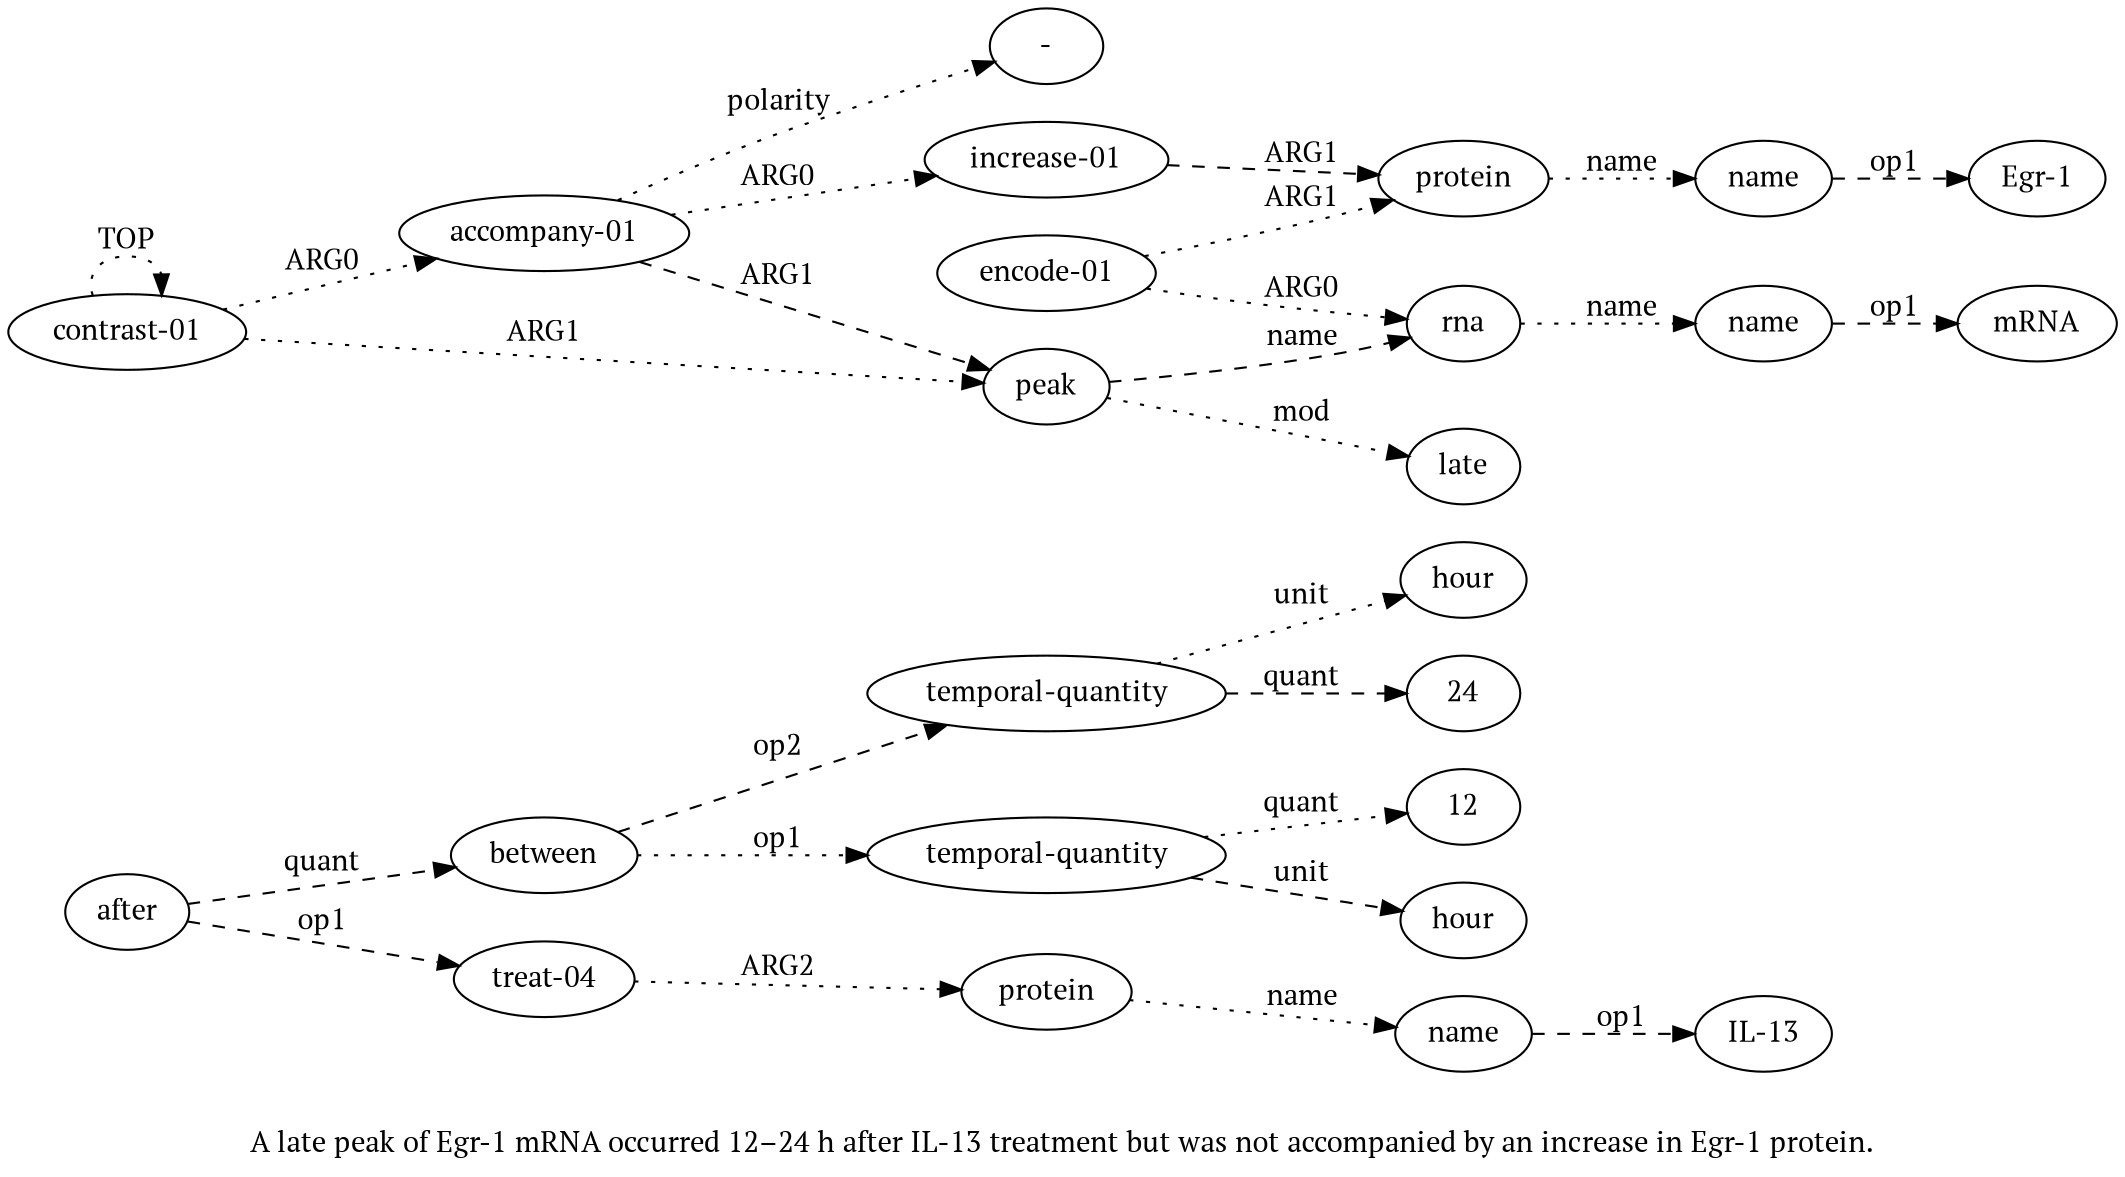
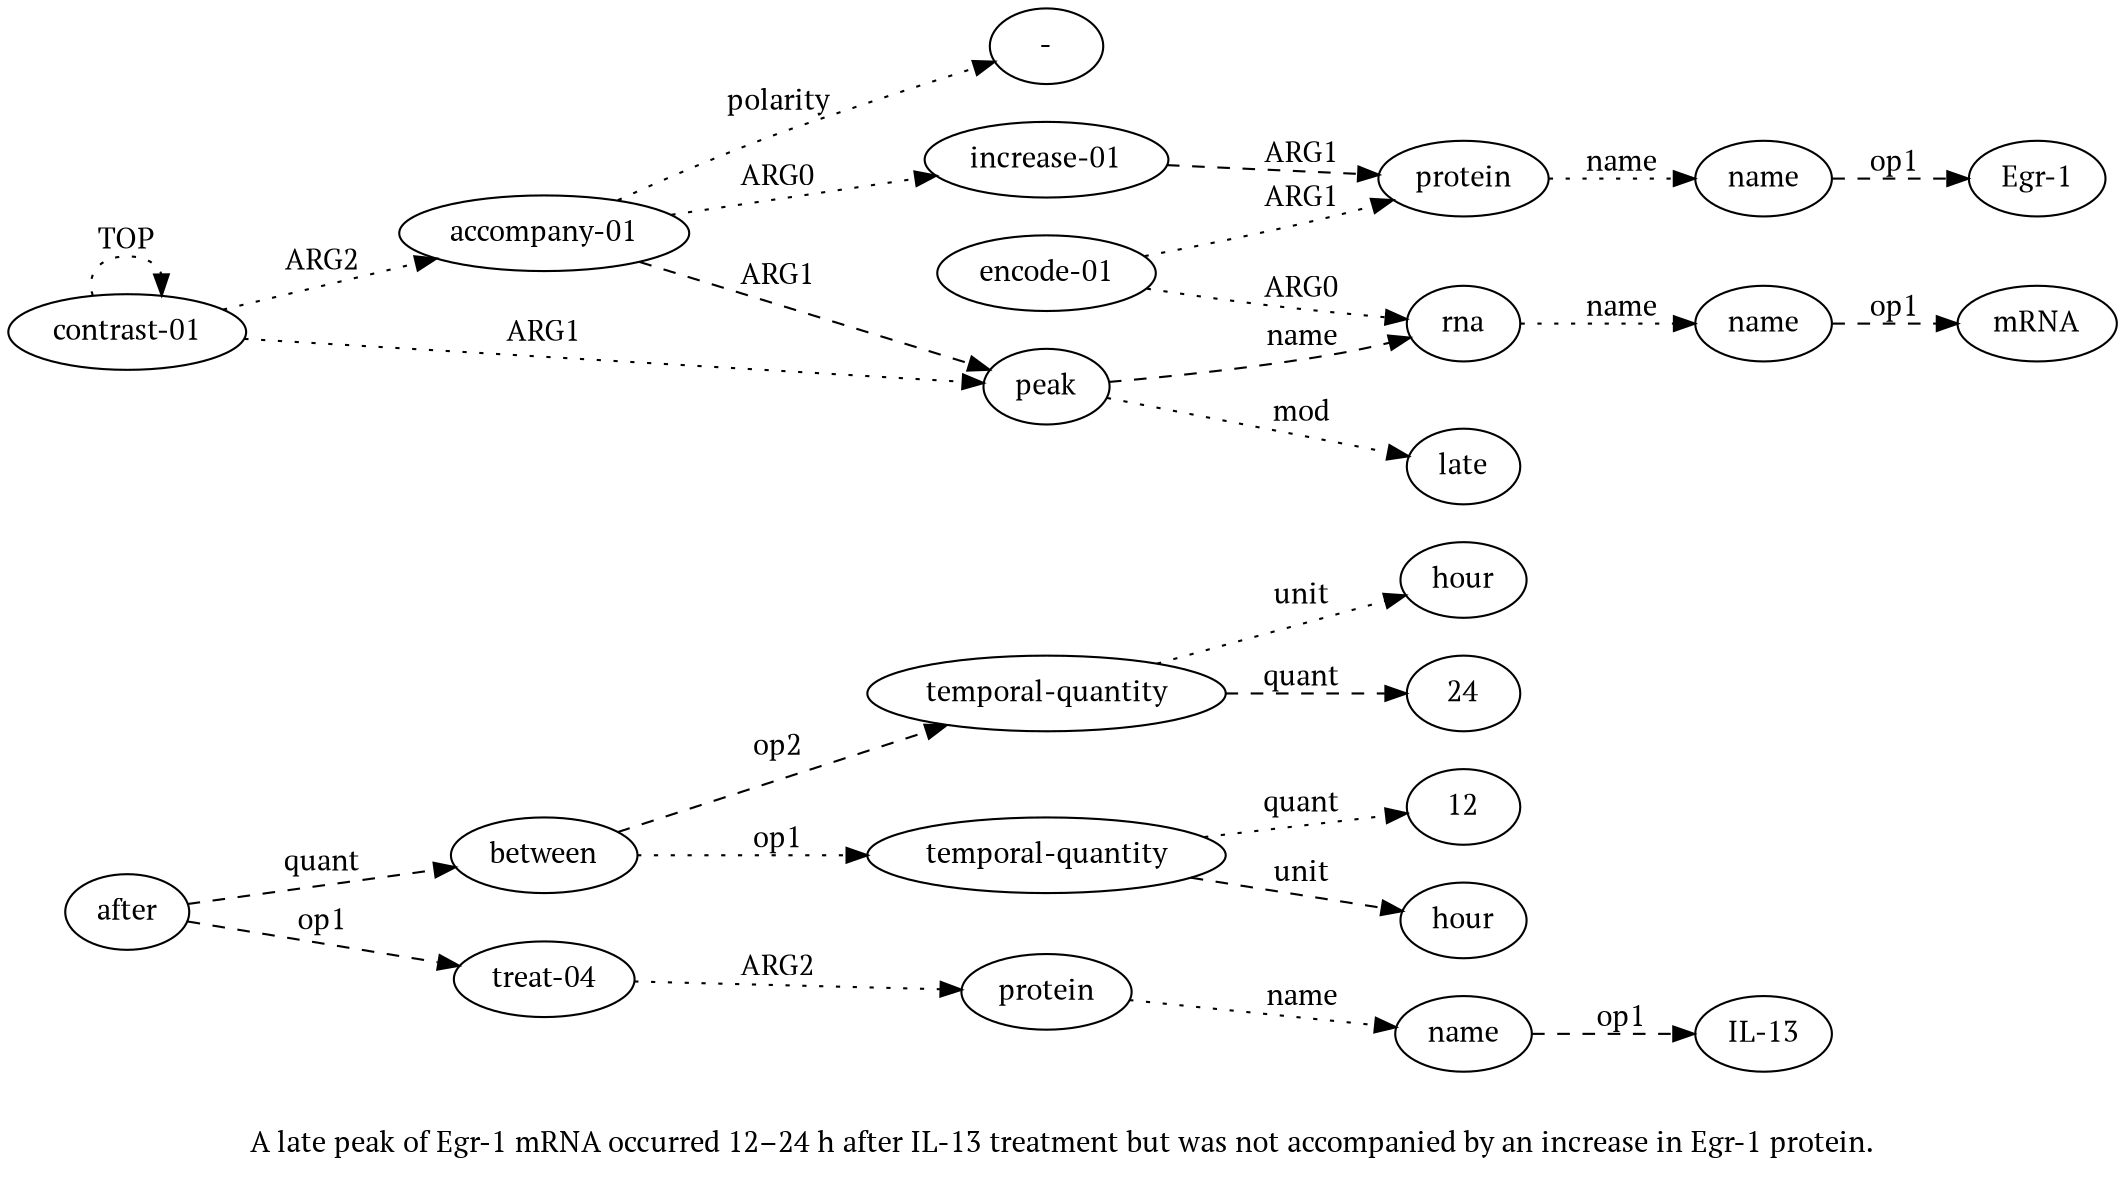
(323, 262) -> (323, 262)
